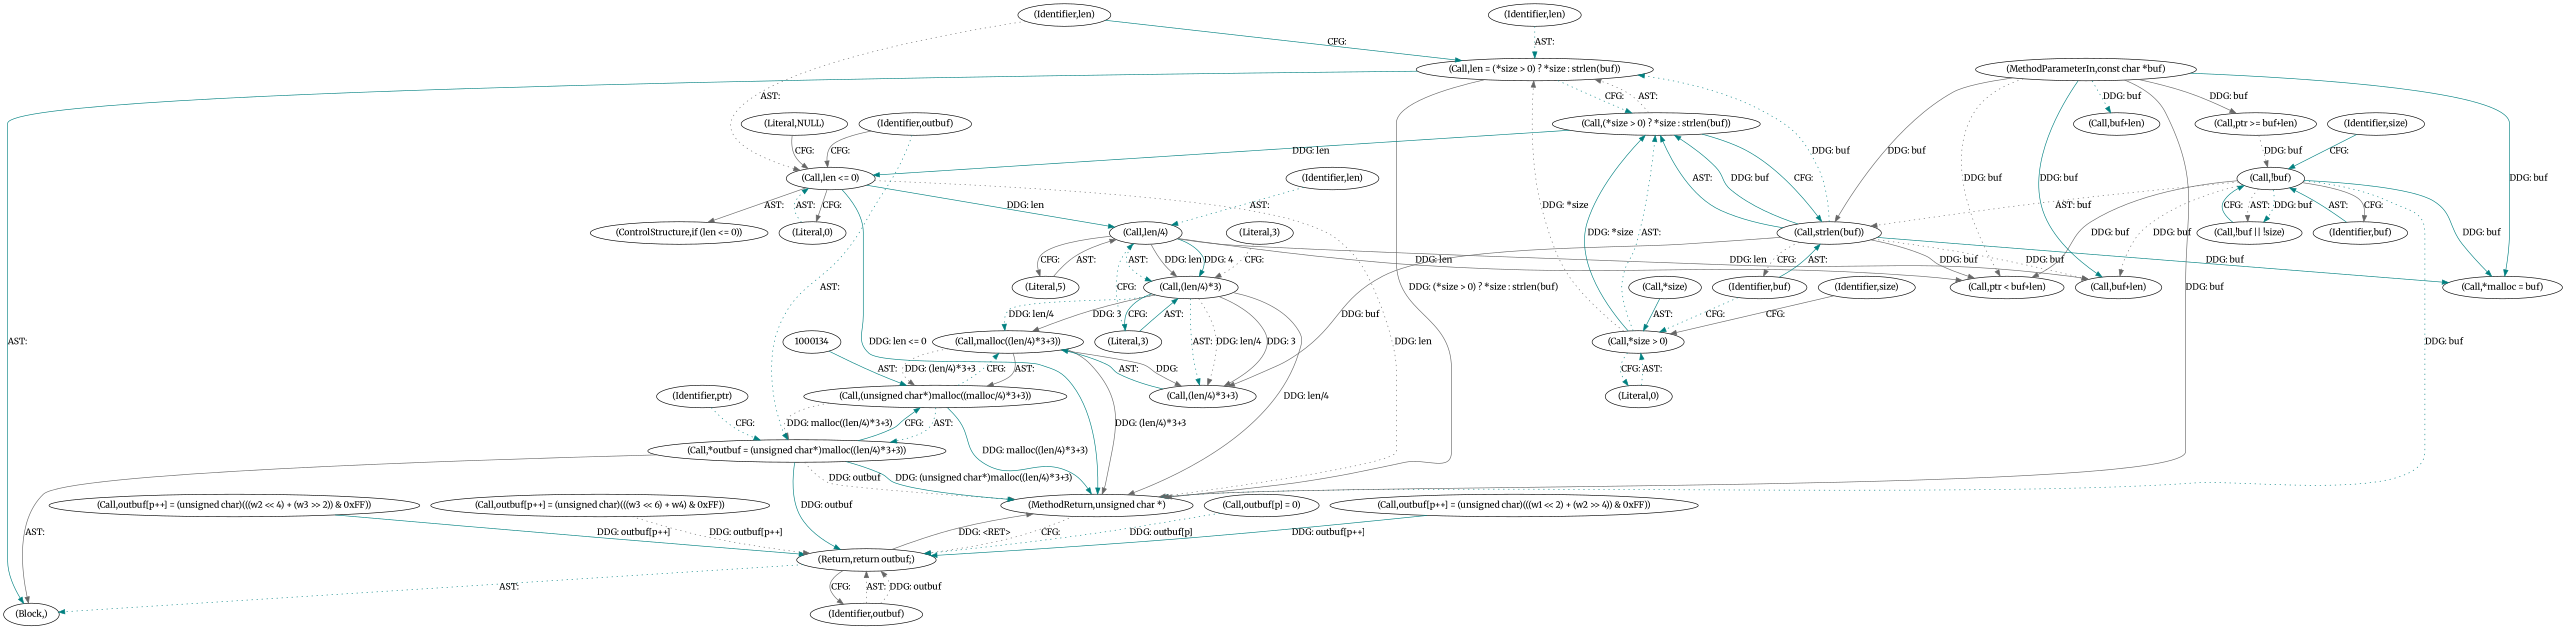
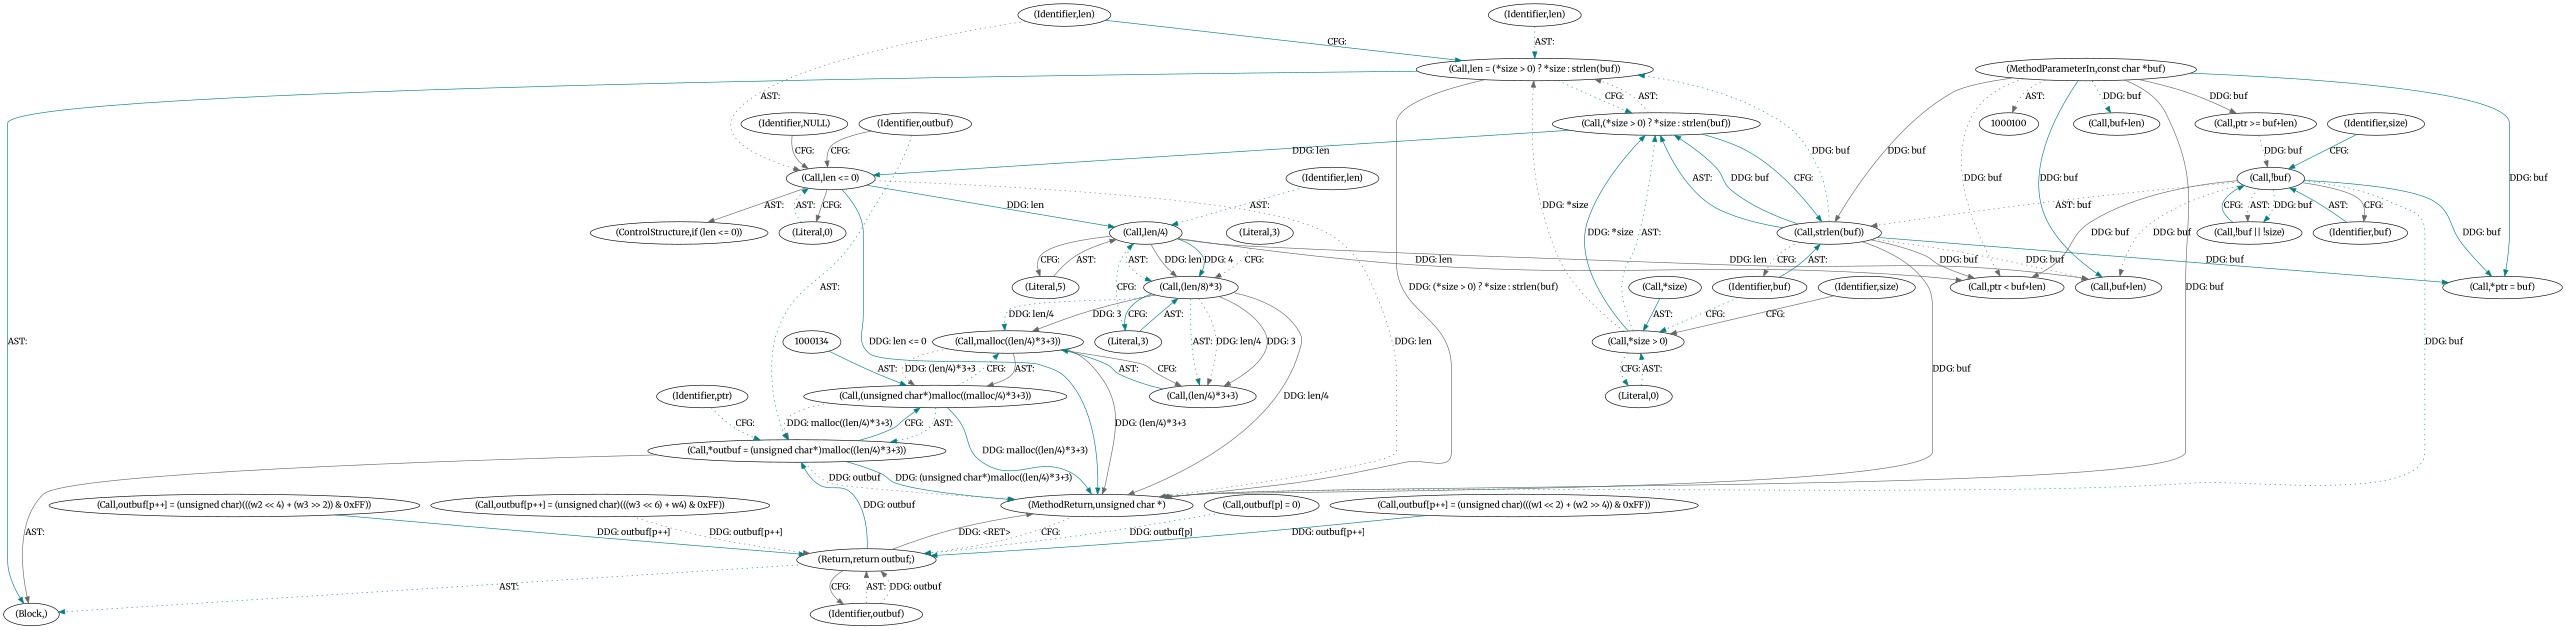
(794, 124) -> (794, 124)
none -> (2009, 124)
(1502, 252) -> (1752, 480)
(1191, 288) -> (1191, 288)
(2503, 288) -> (2503, 288)
(1168, 369) -> (1168, 369)
(799, 512) -> (852, 494)
